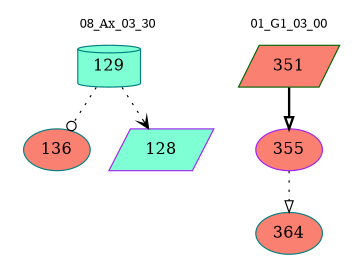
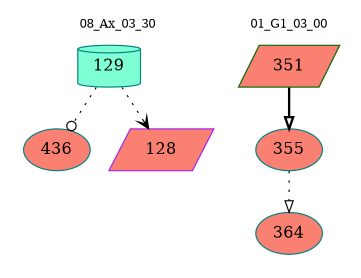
(57, 150) -> (57, 150)
(161, 150) -> (161, 150)
(289, 150) -> (289, 150)
